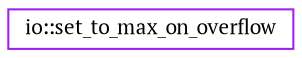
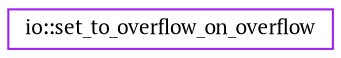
(151, 29) -> (171, 29)
